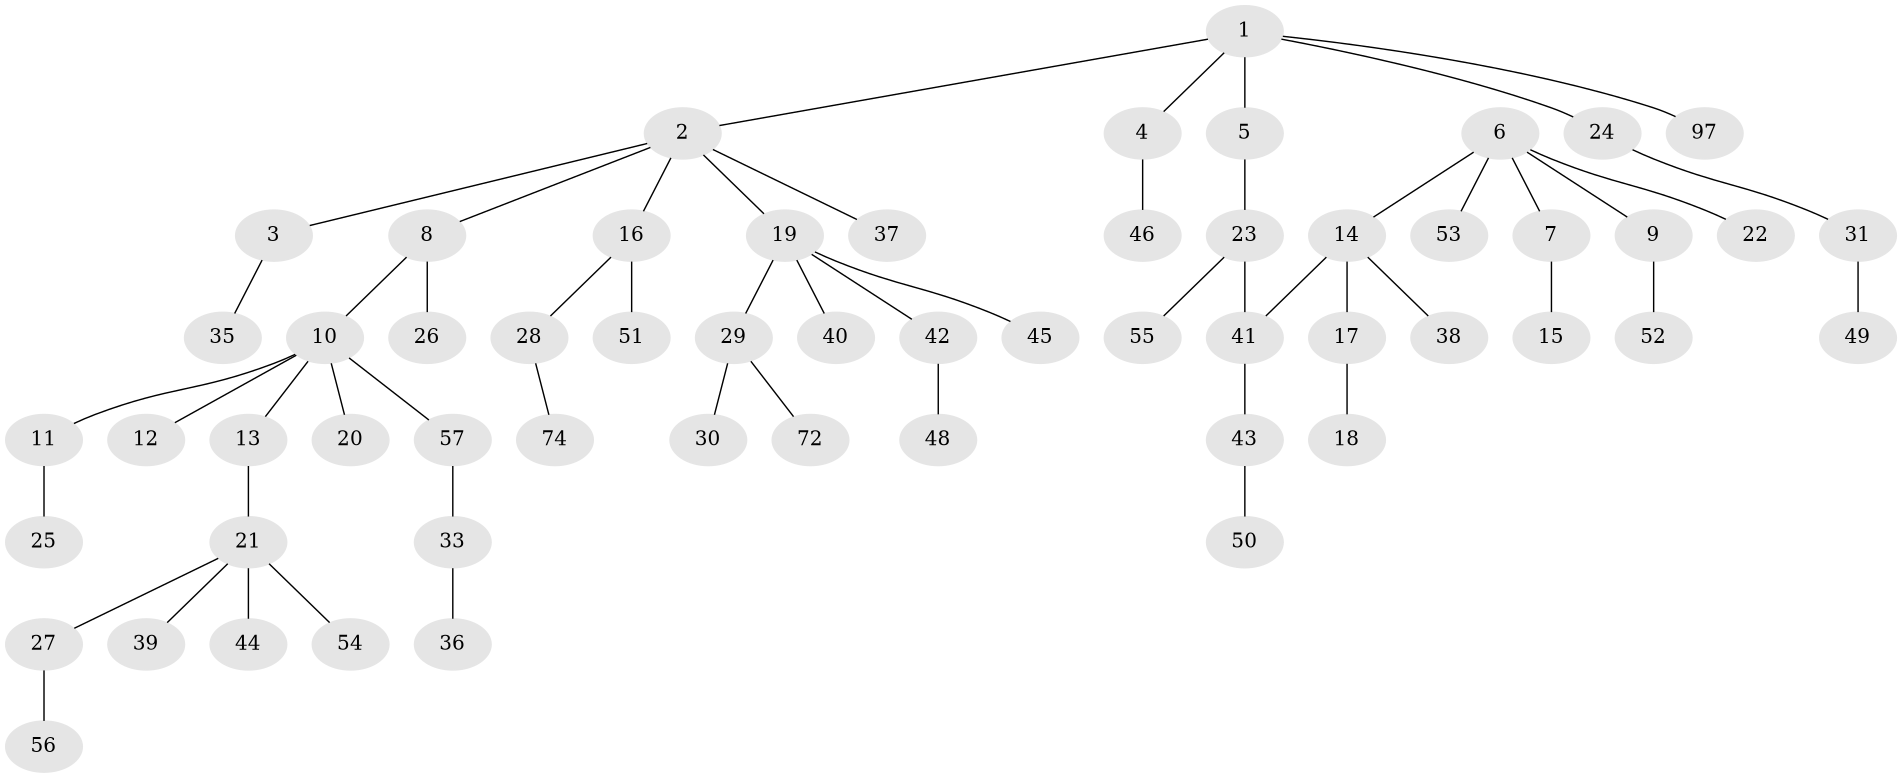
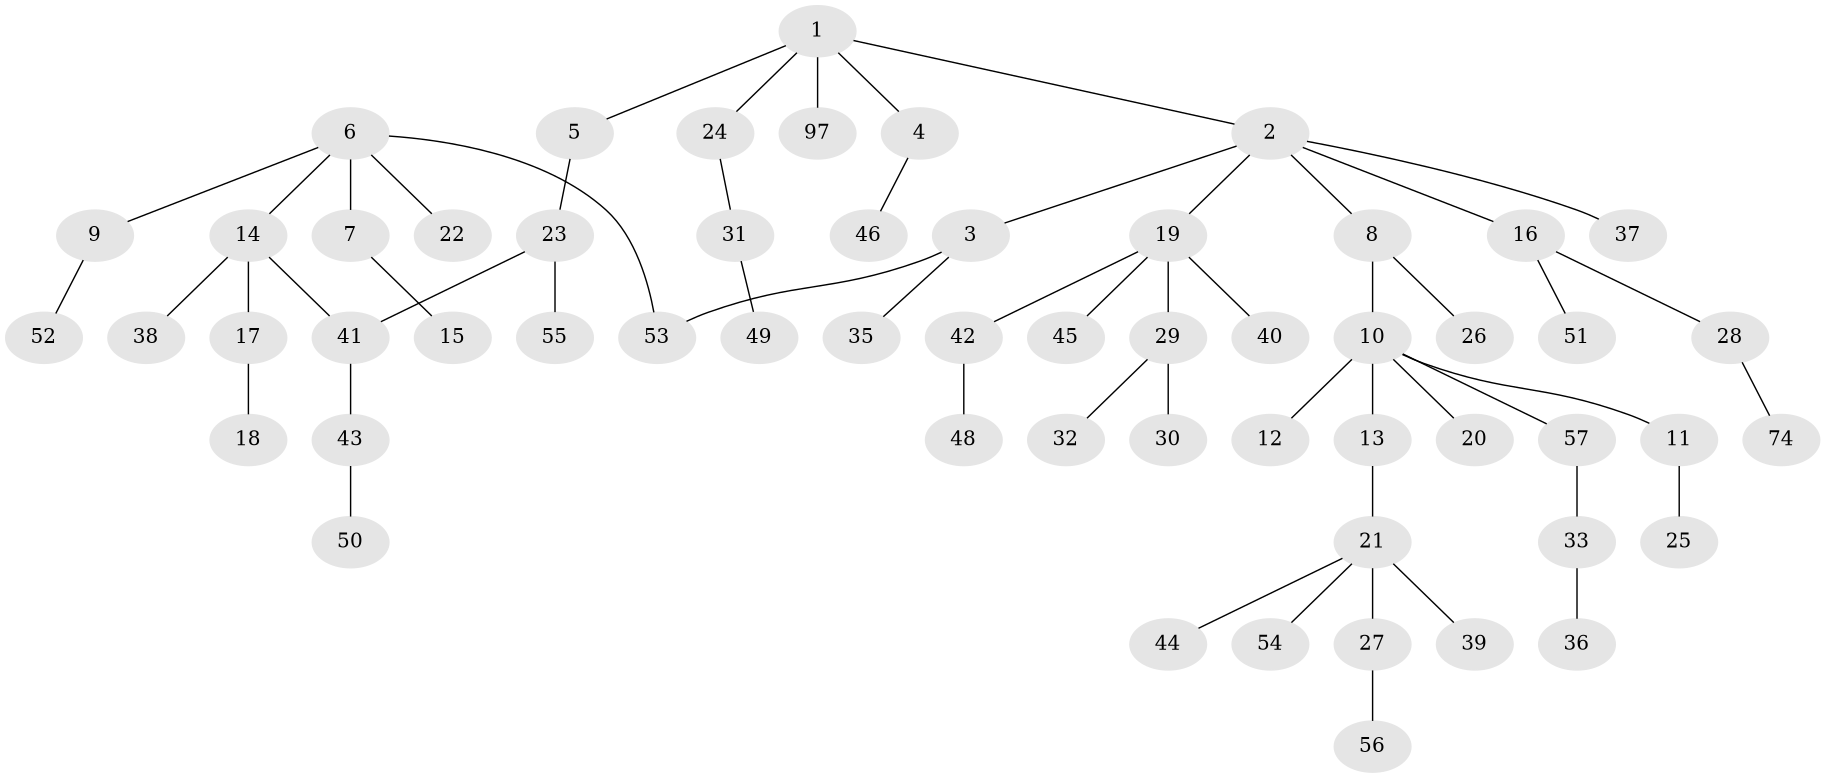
none -> (814, 287)
(811, 440) -> (1066, 440)
